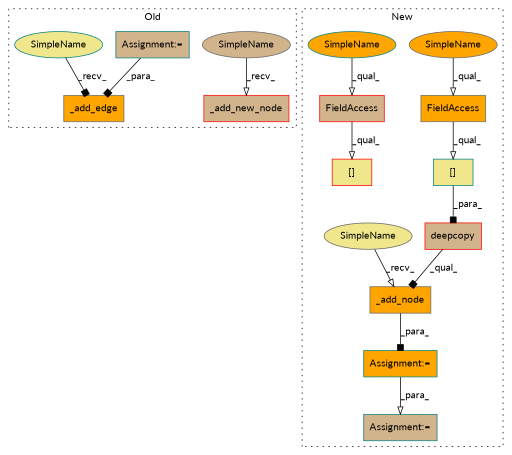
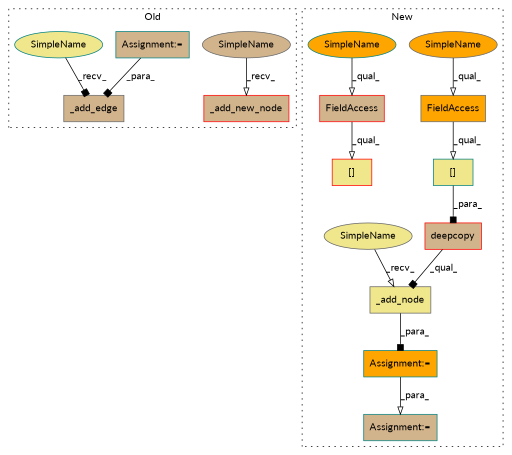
(94, 109) -> (94, 109)
(400, 300) -> (400, 300)
